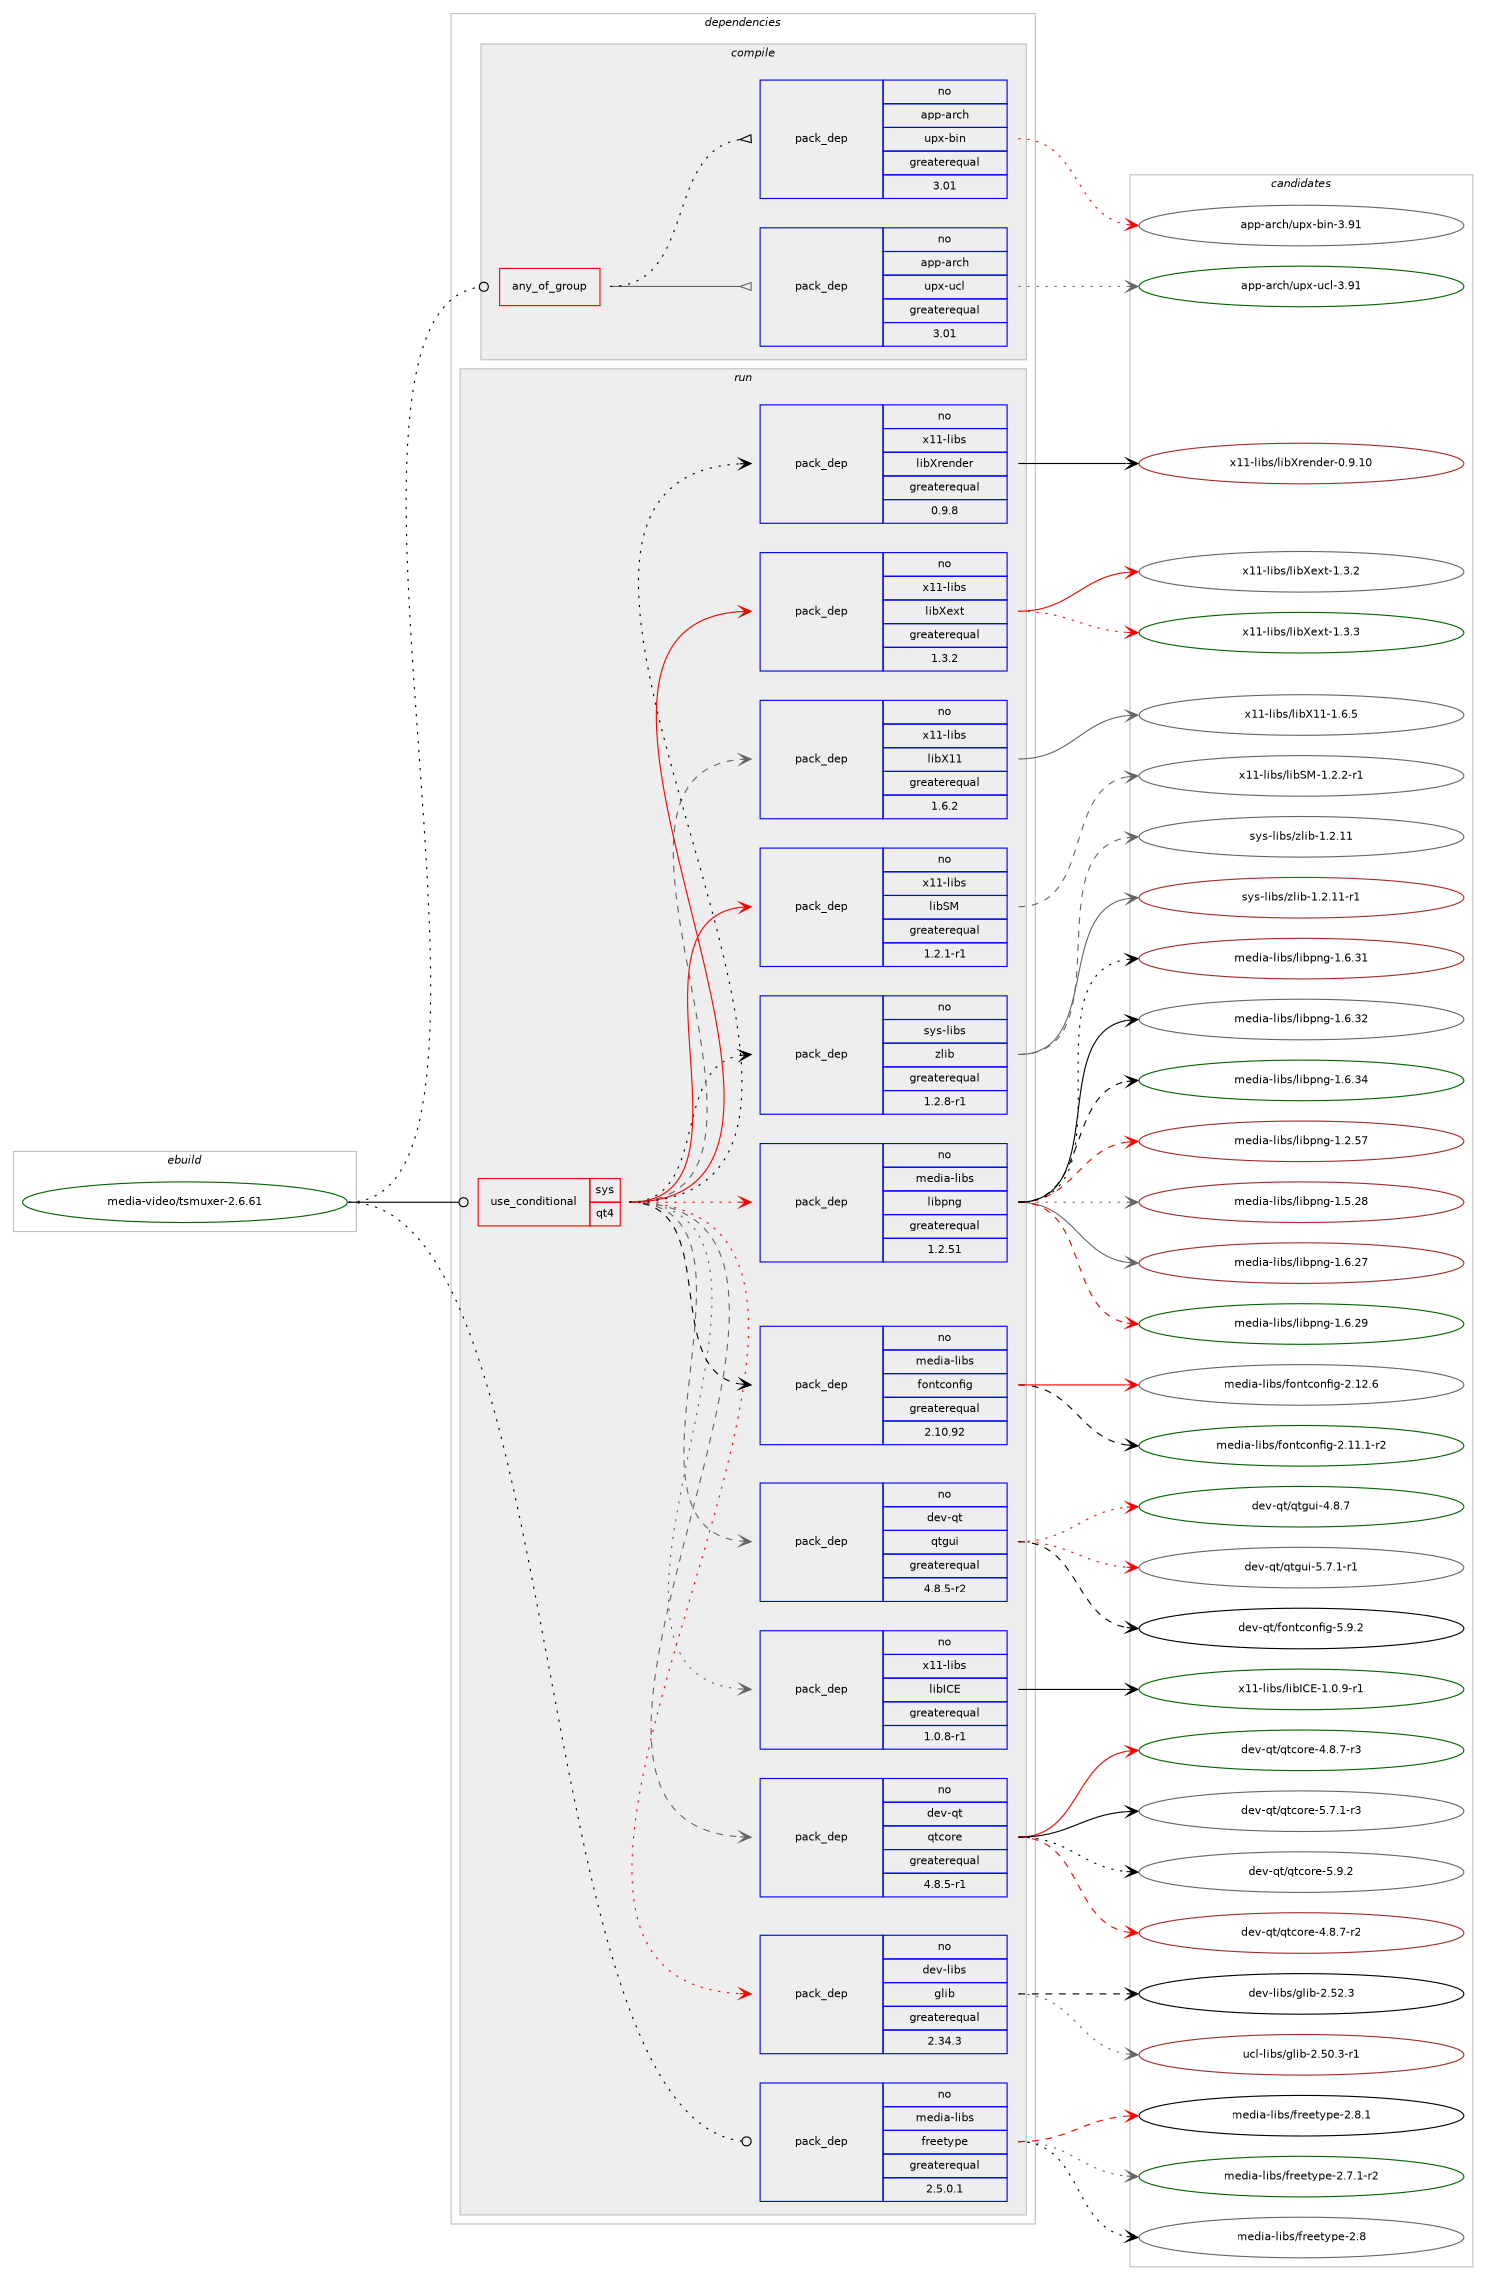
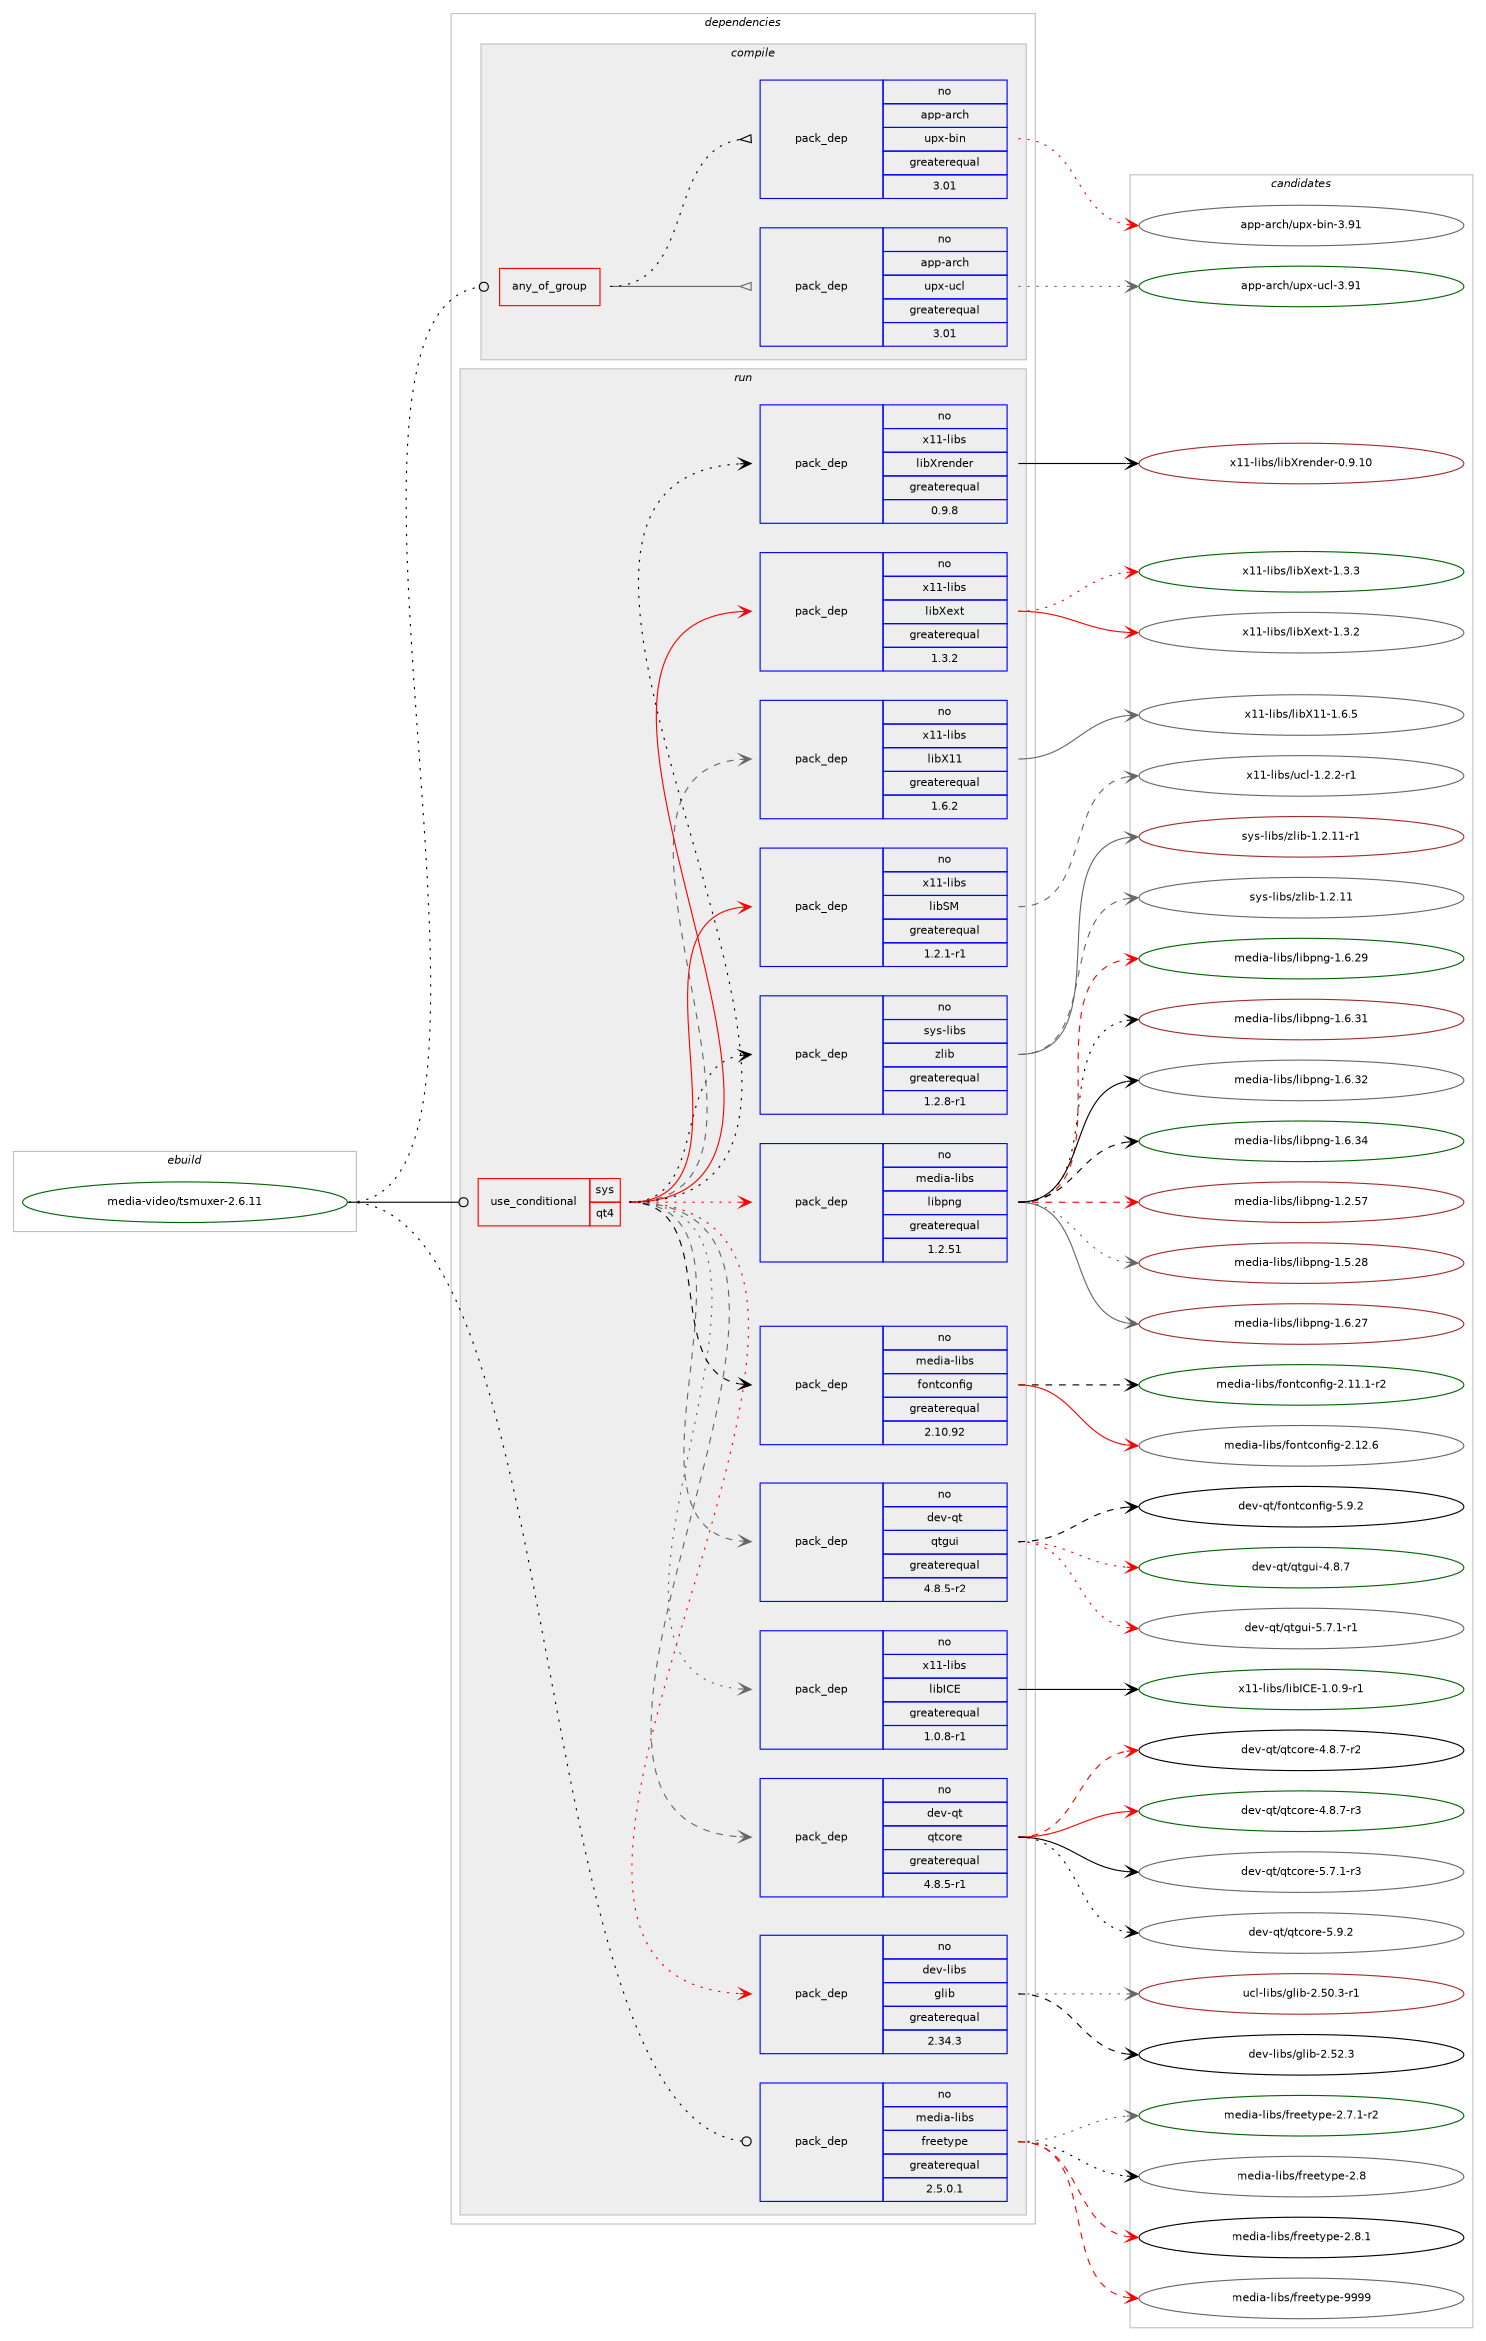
(1301, 776) -> (1301, 776)
(185, 1202) -> (185, 1202)
(1301, 1933) -> (1301, 1750)
none -> (1301, 2298)
